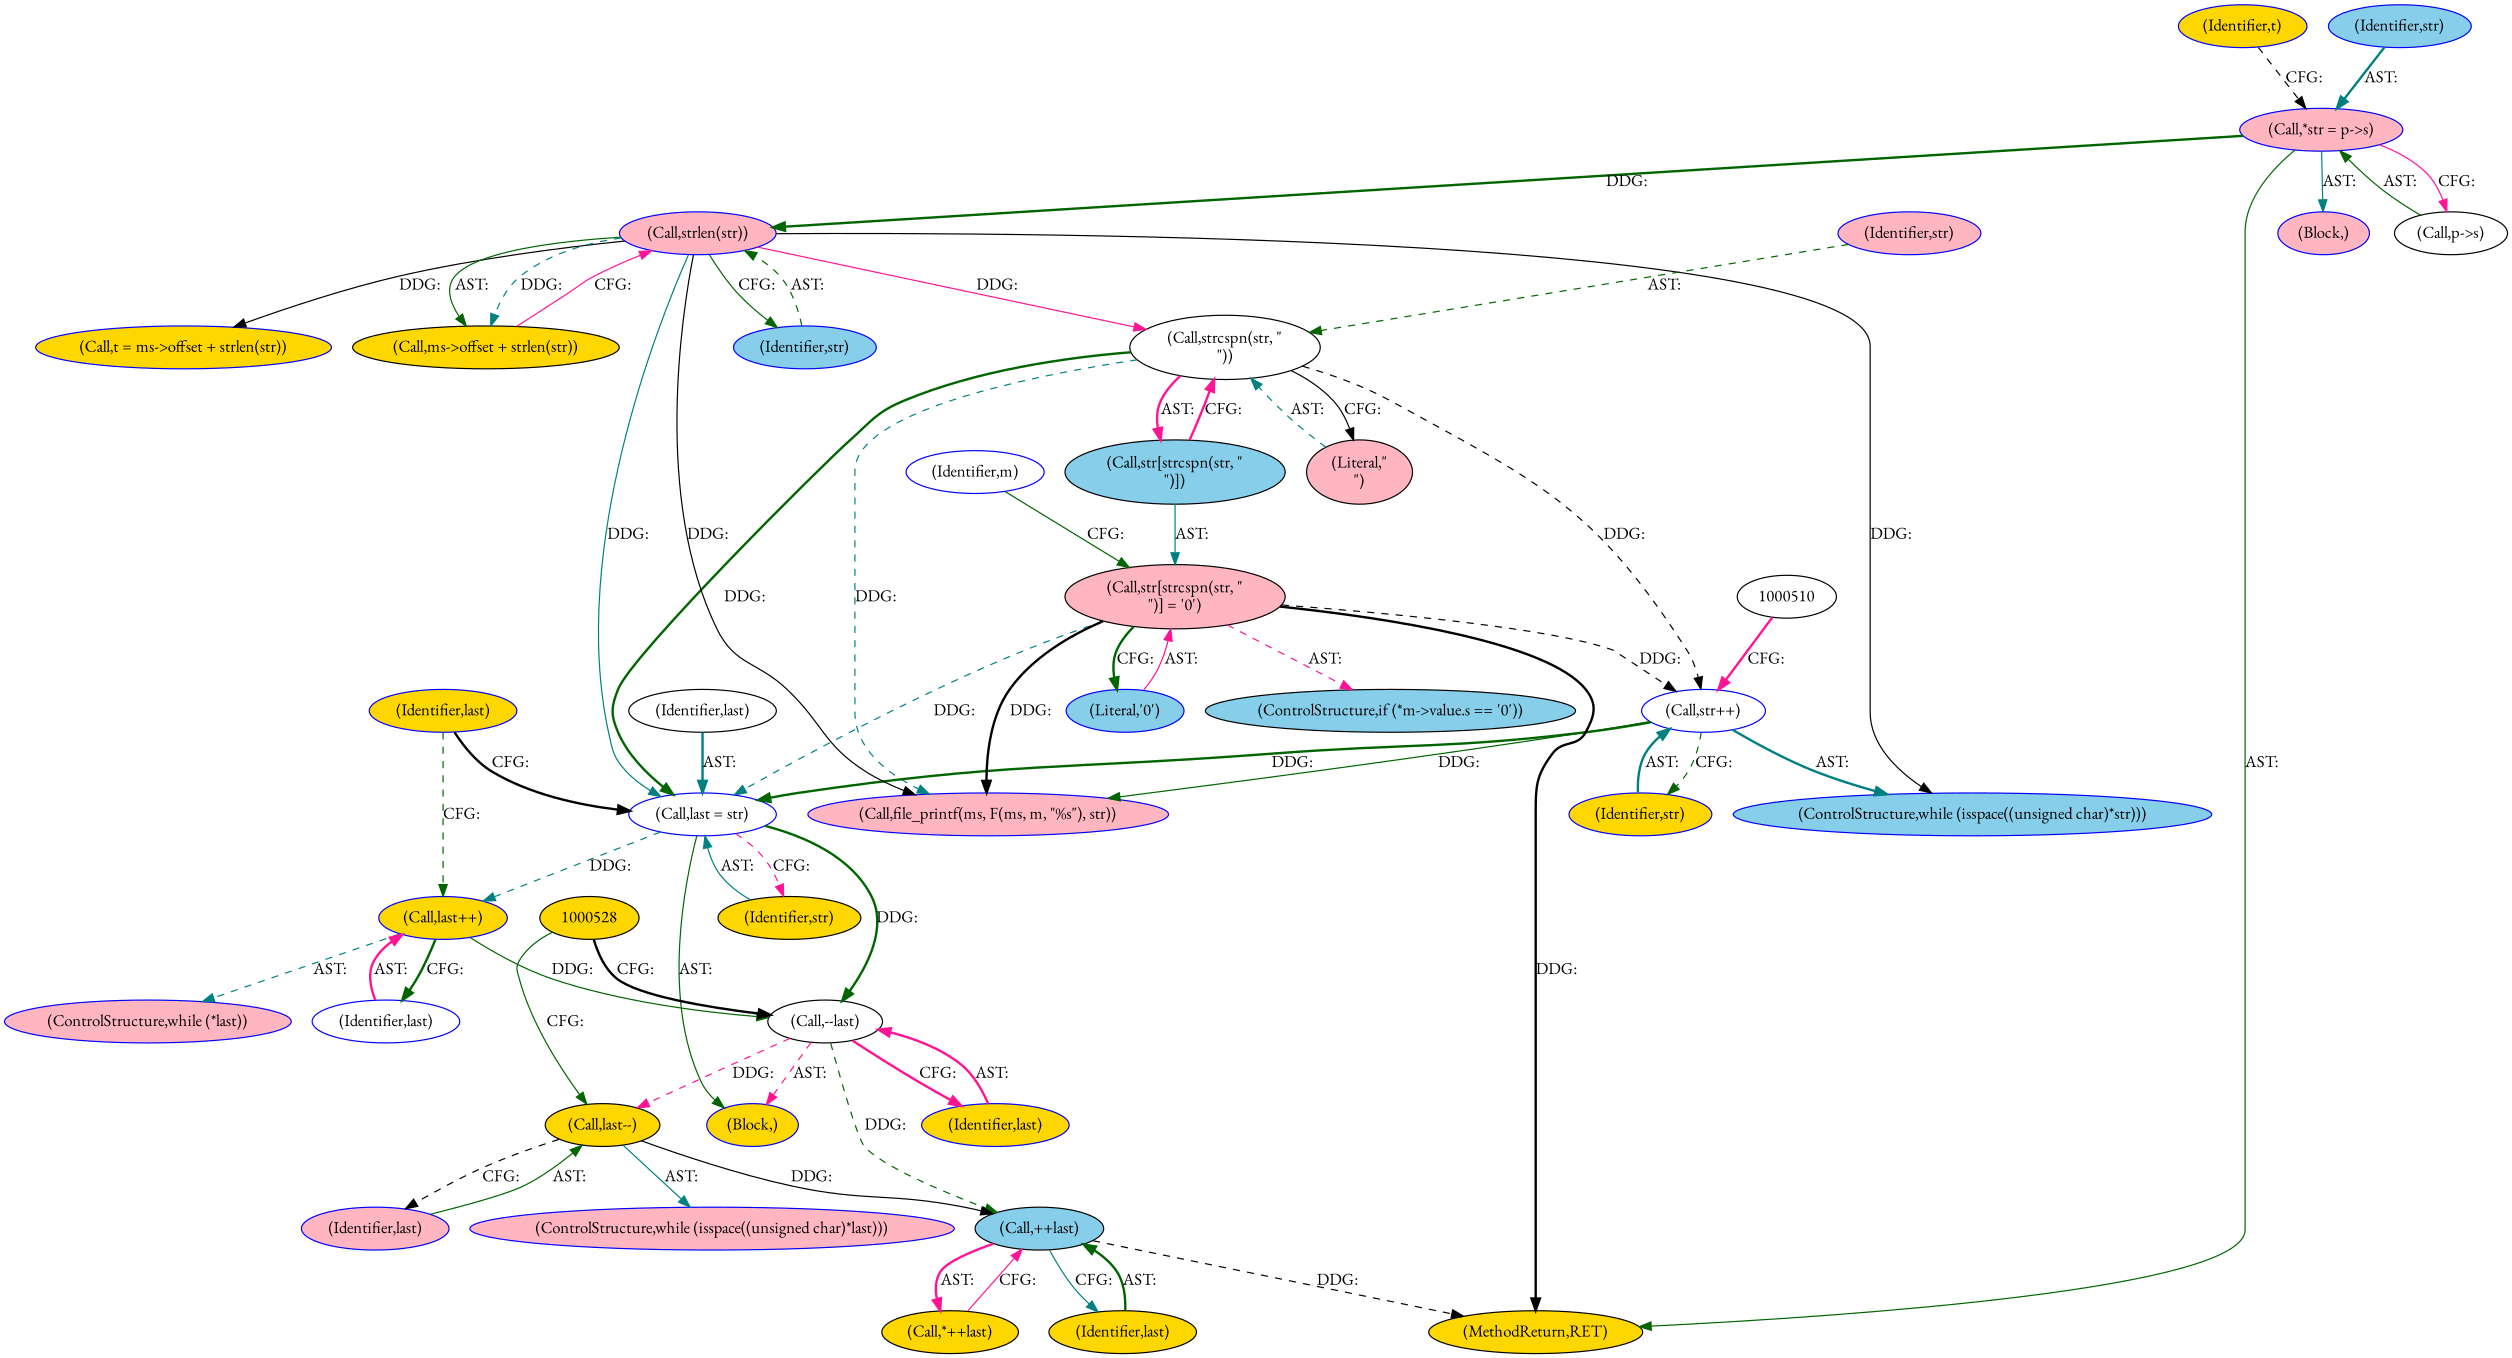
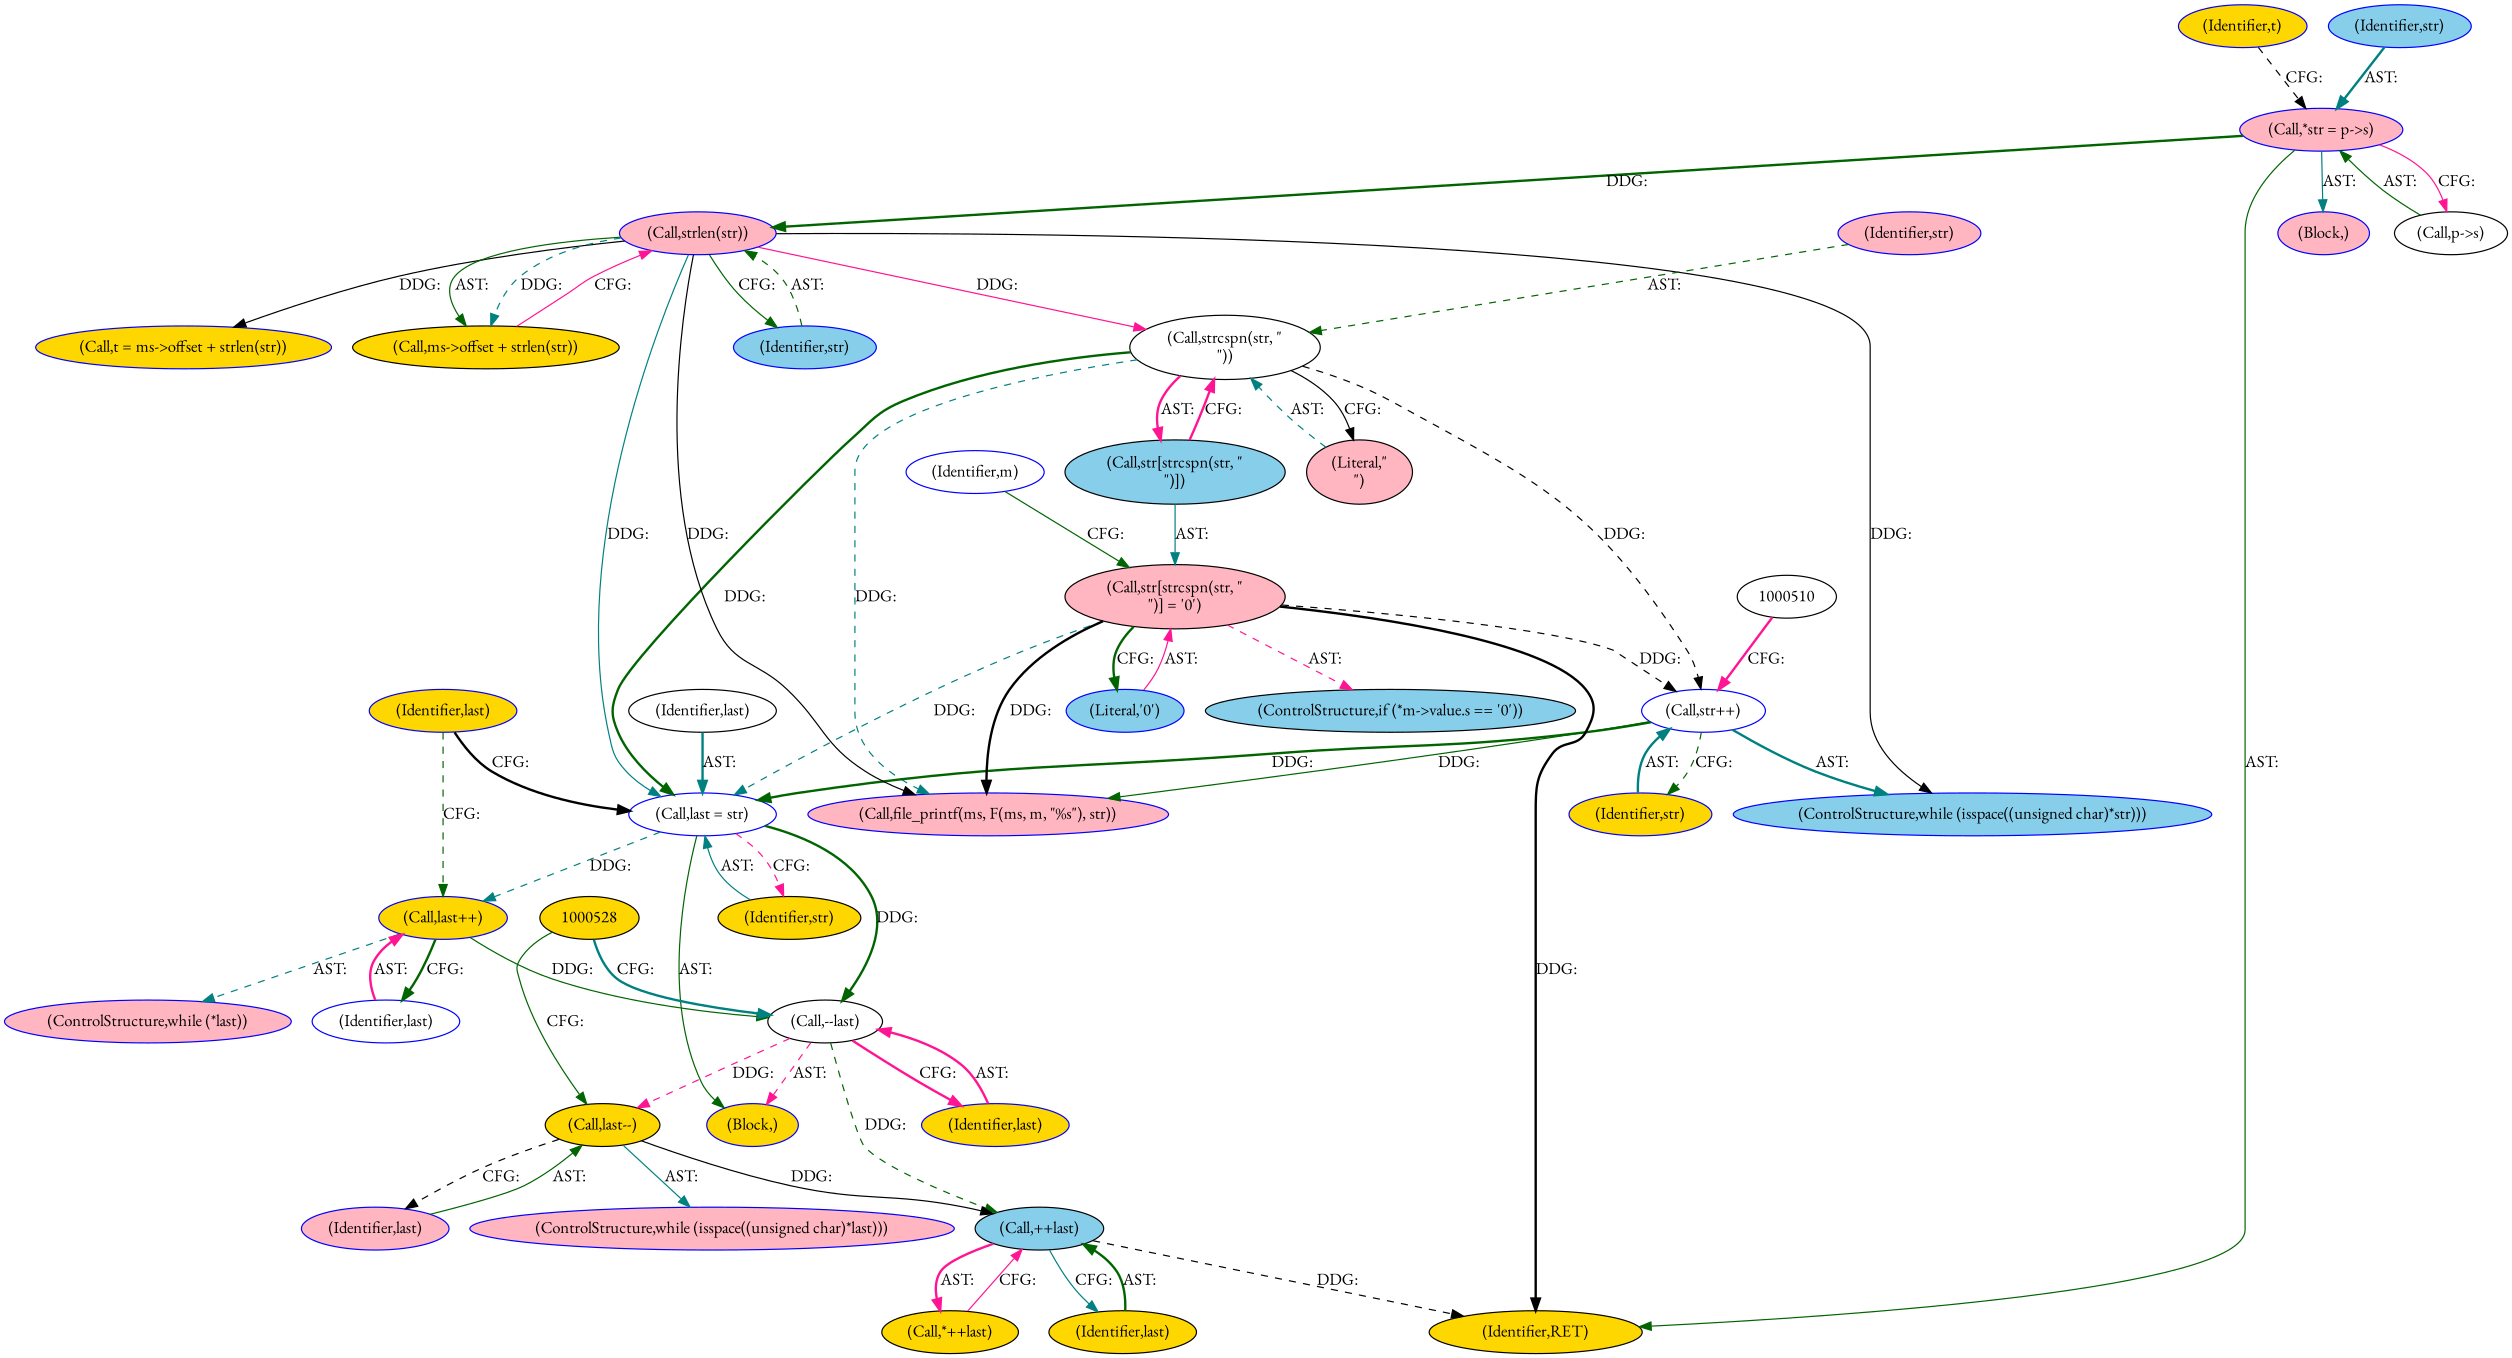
(664, 997) -> (664, 997)
(1536, 1332) -> (1536, 1332)
